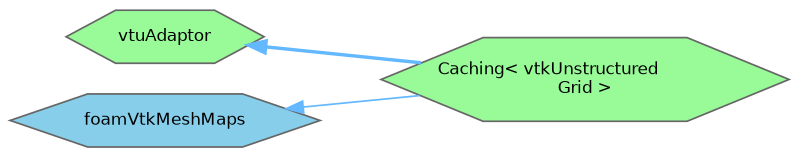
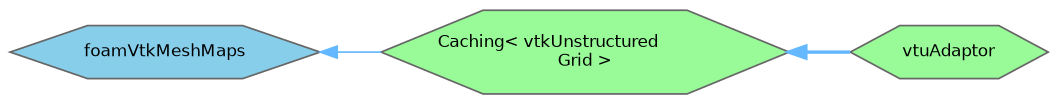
(343, 55) -> (828, 52)
